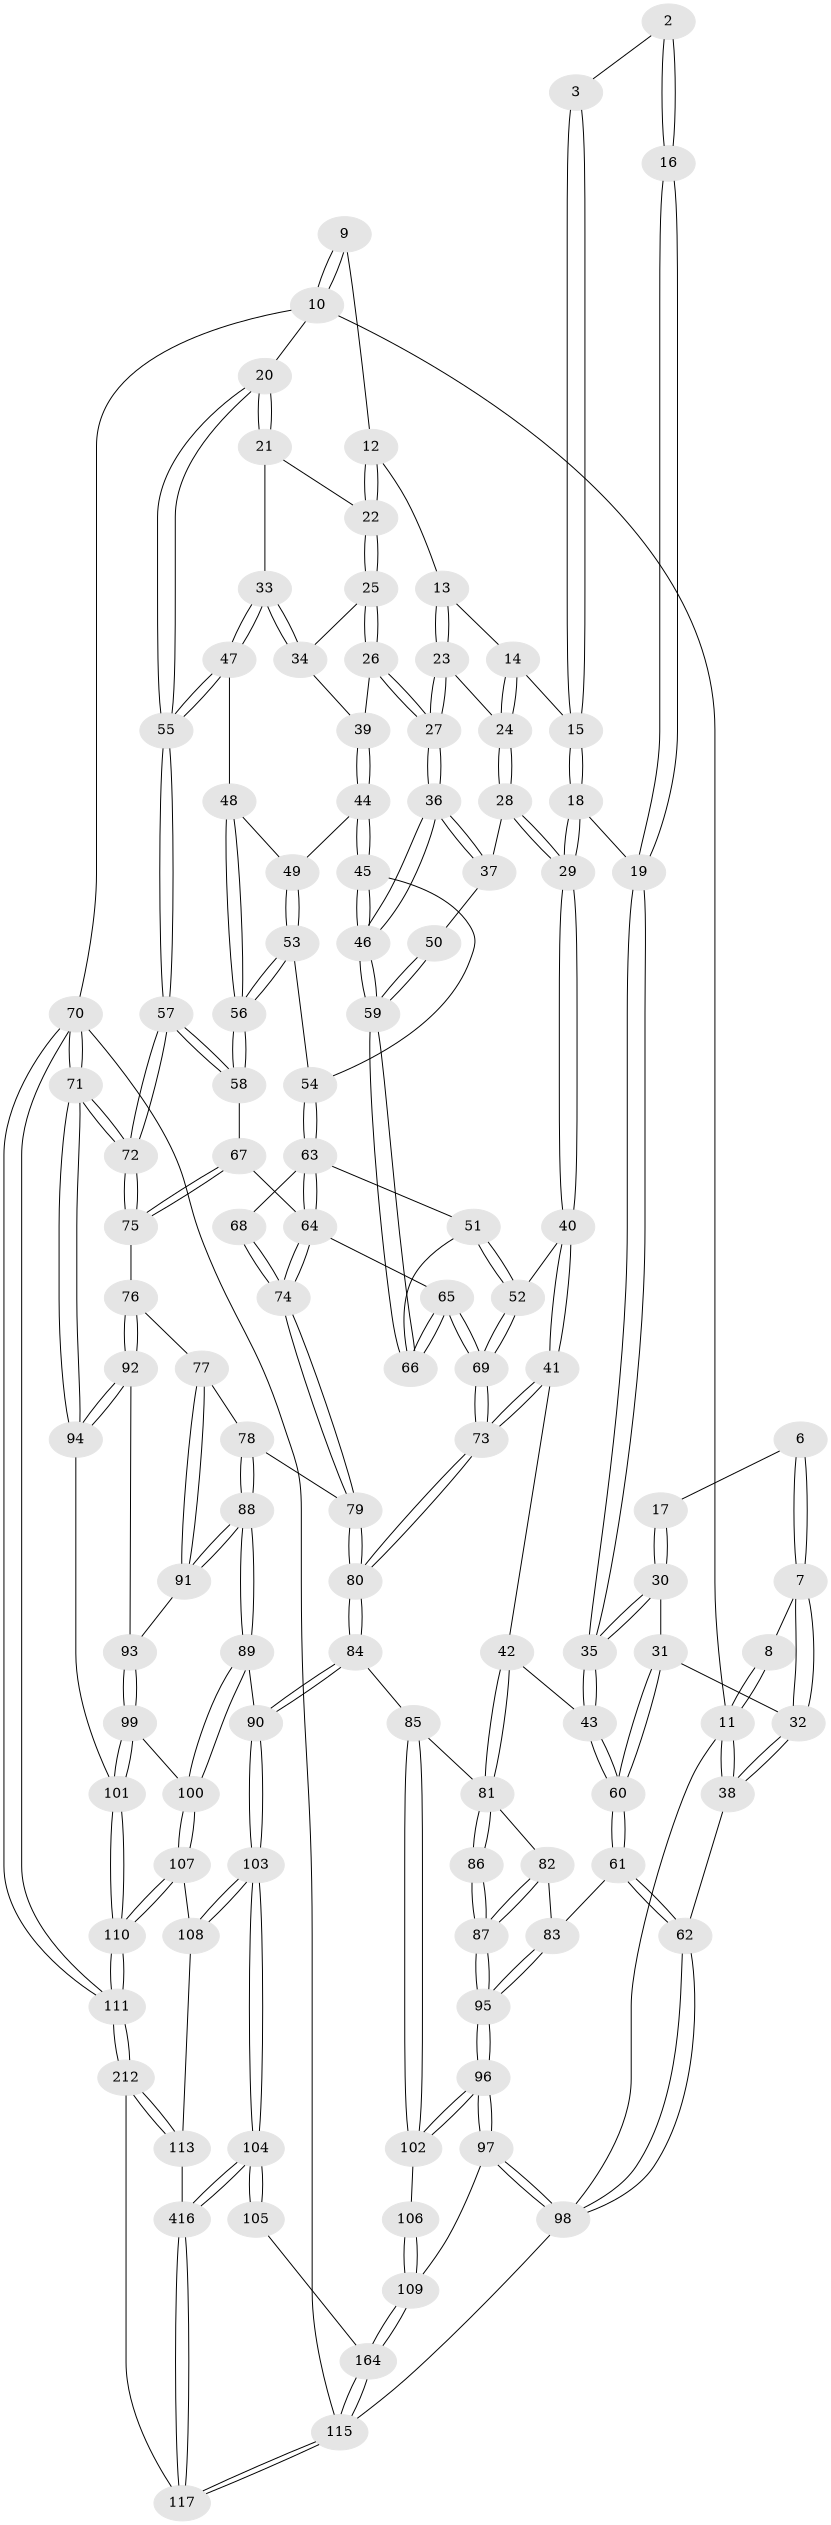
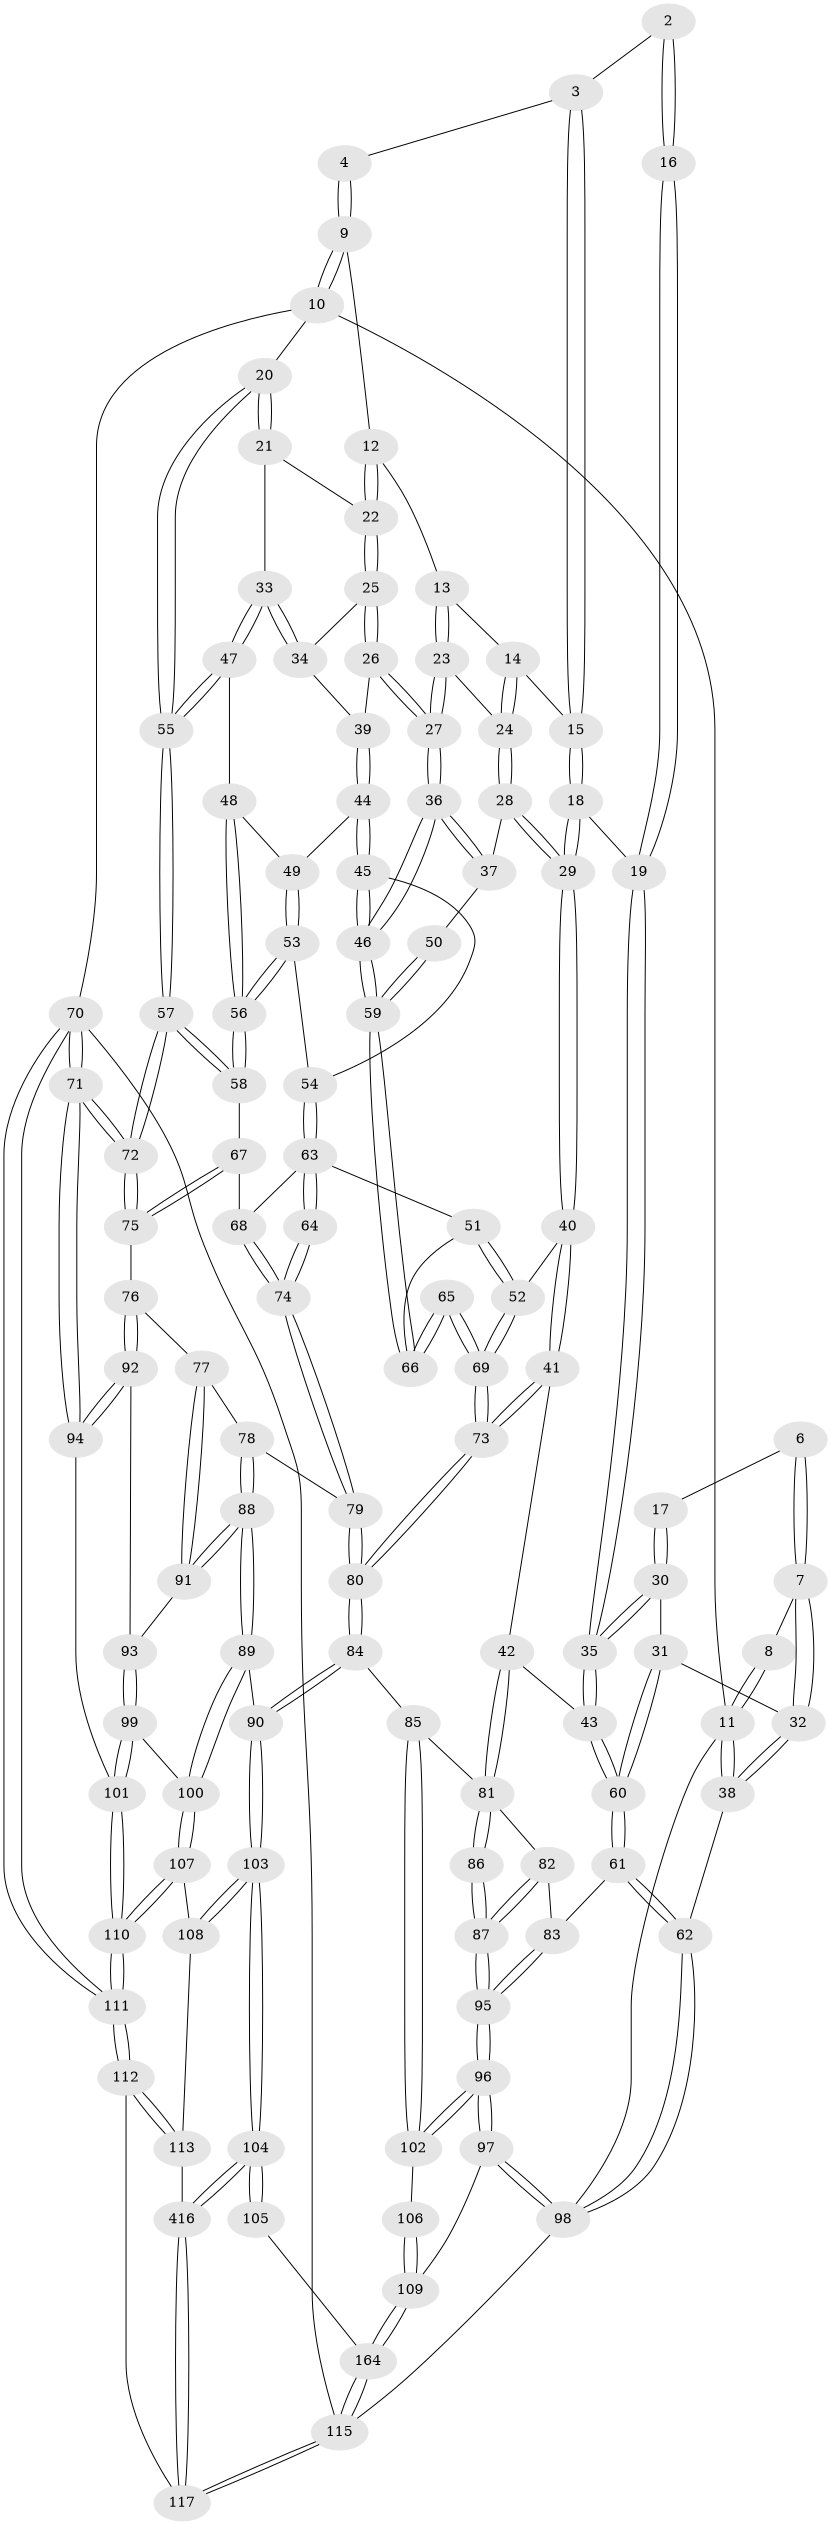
none -> (345, 163)
(270, 1187) -> (239, 1192)
(379, 1262) -> none
(126, 2078) -> (126, 2078)
